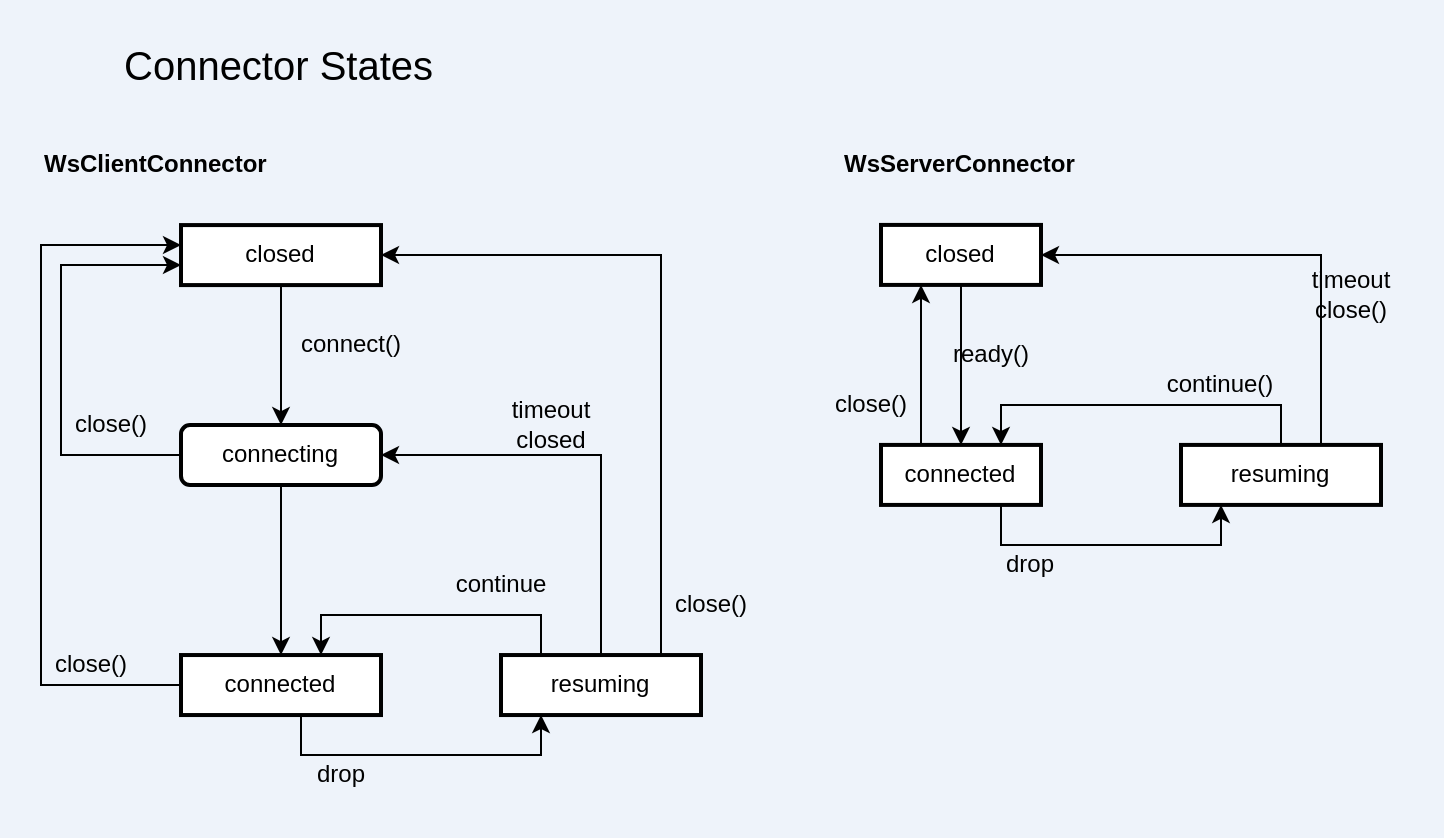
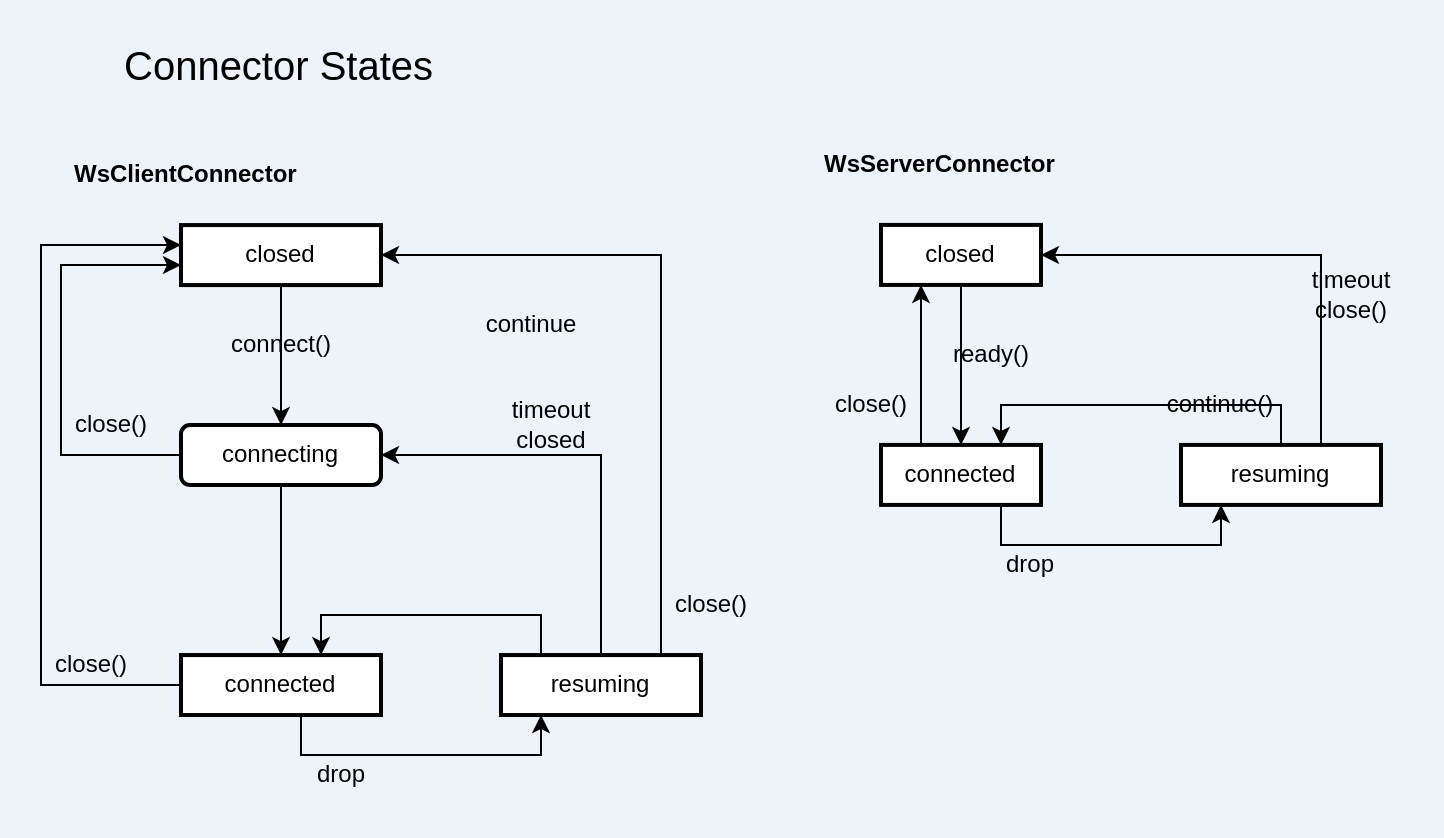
(171, 165) -> (201, 175)
(986, 165) -> (966, 165)
(351, 345) -> (281, 345)
(1221, 385) -> (1221, 405)
(501, 585) -> (531, 325)
